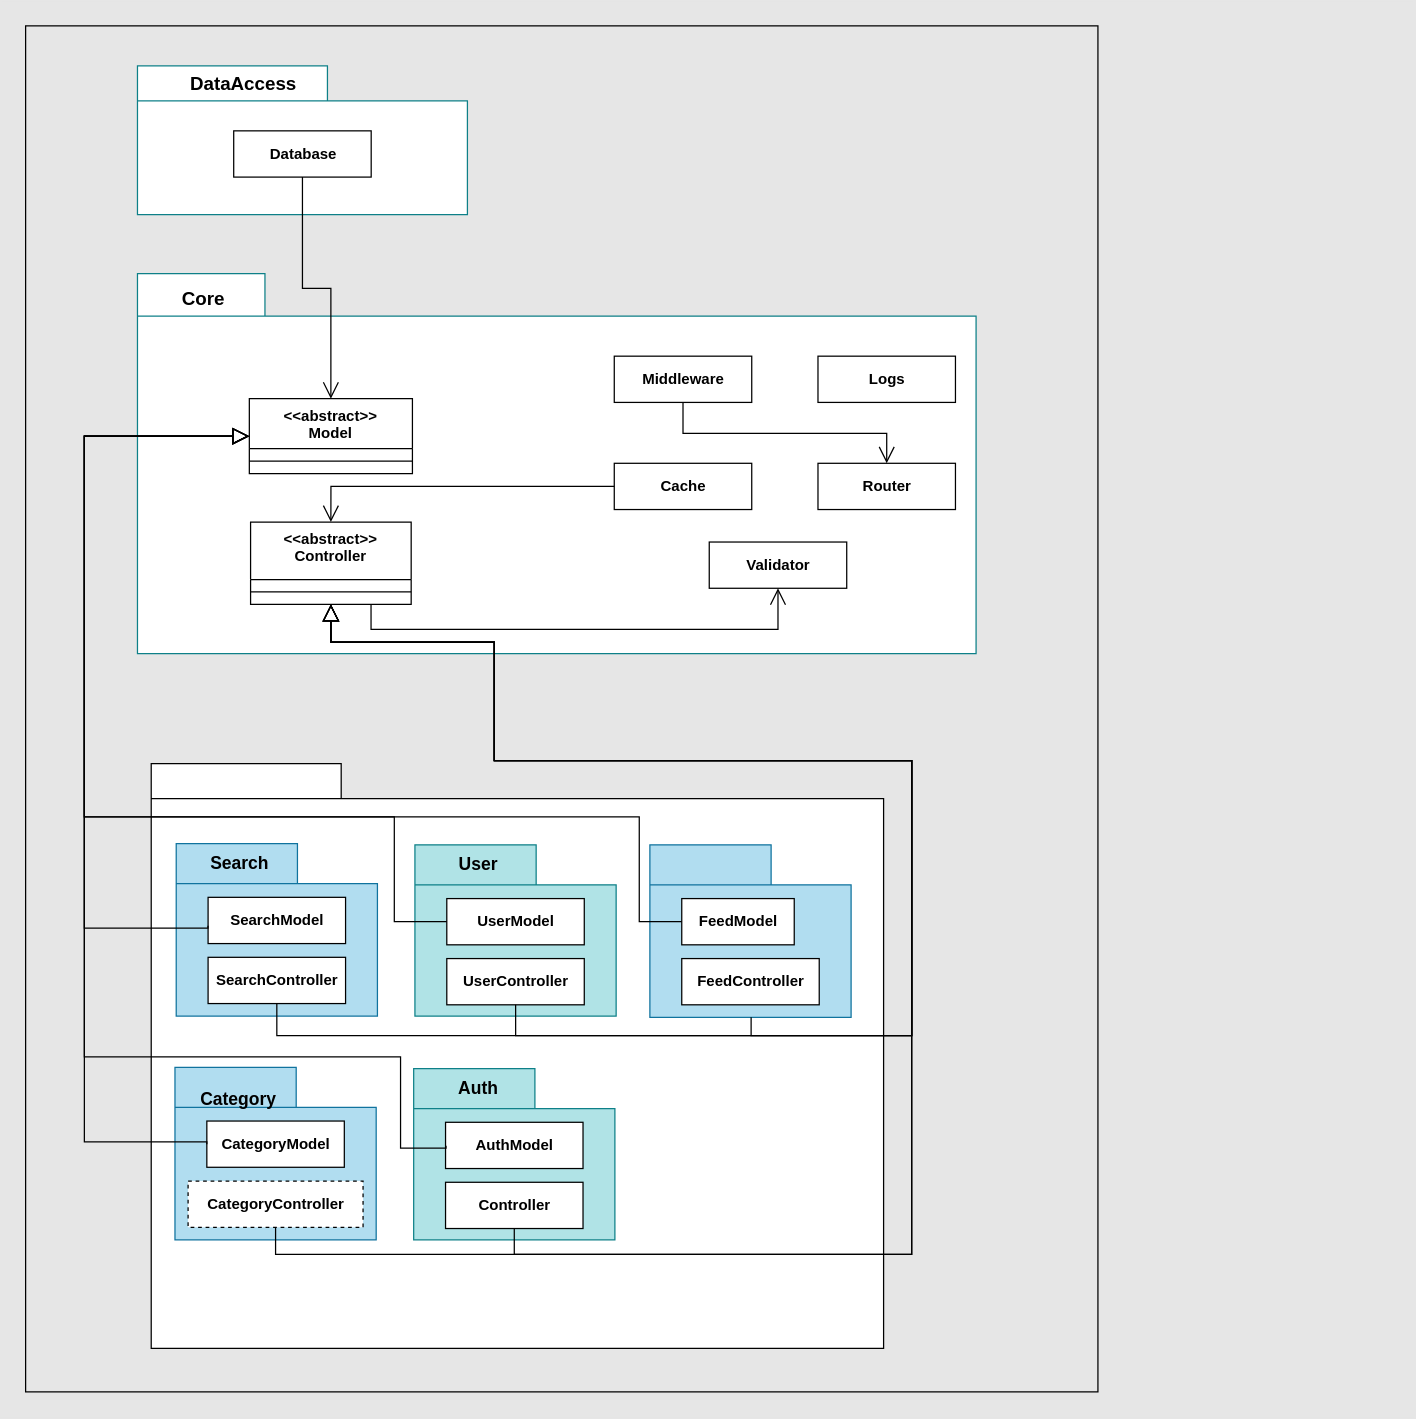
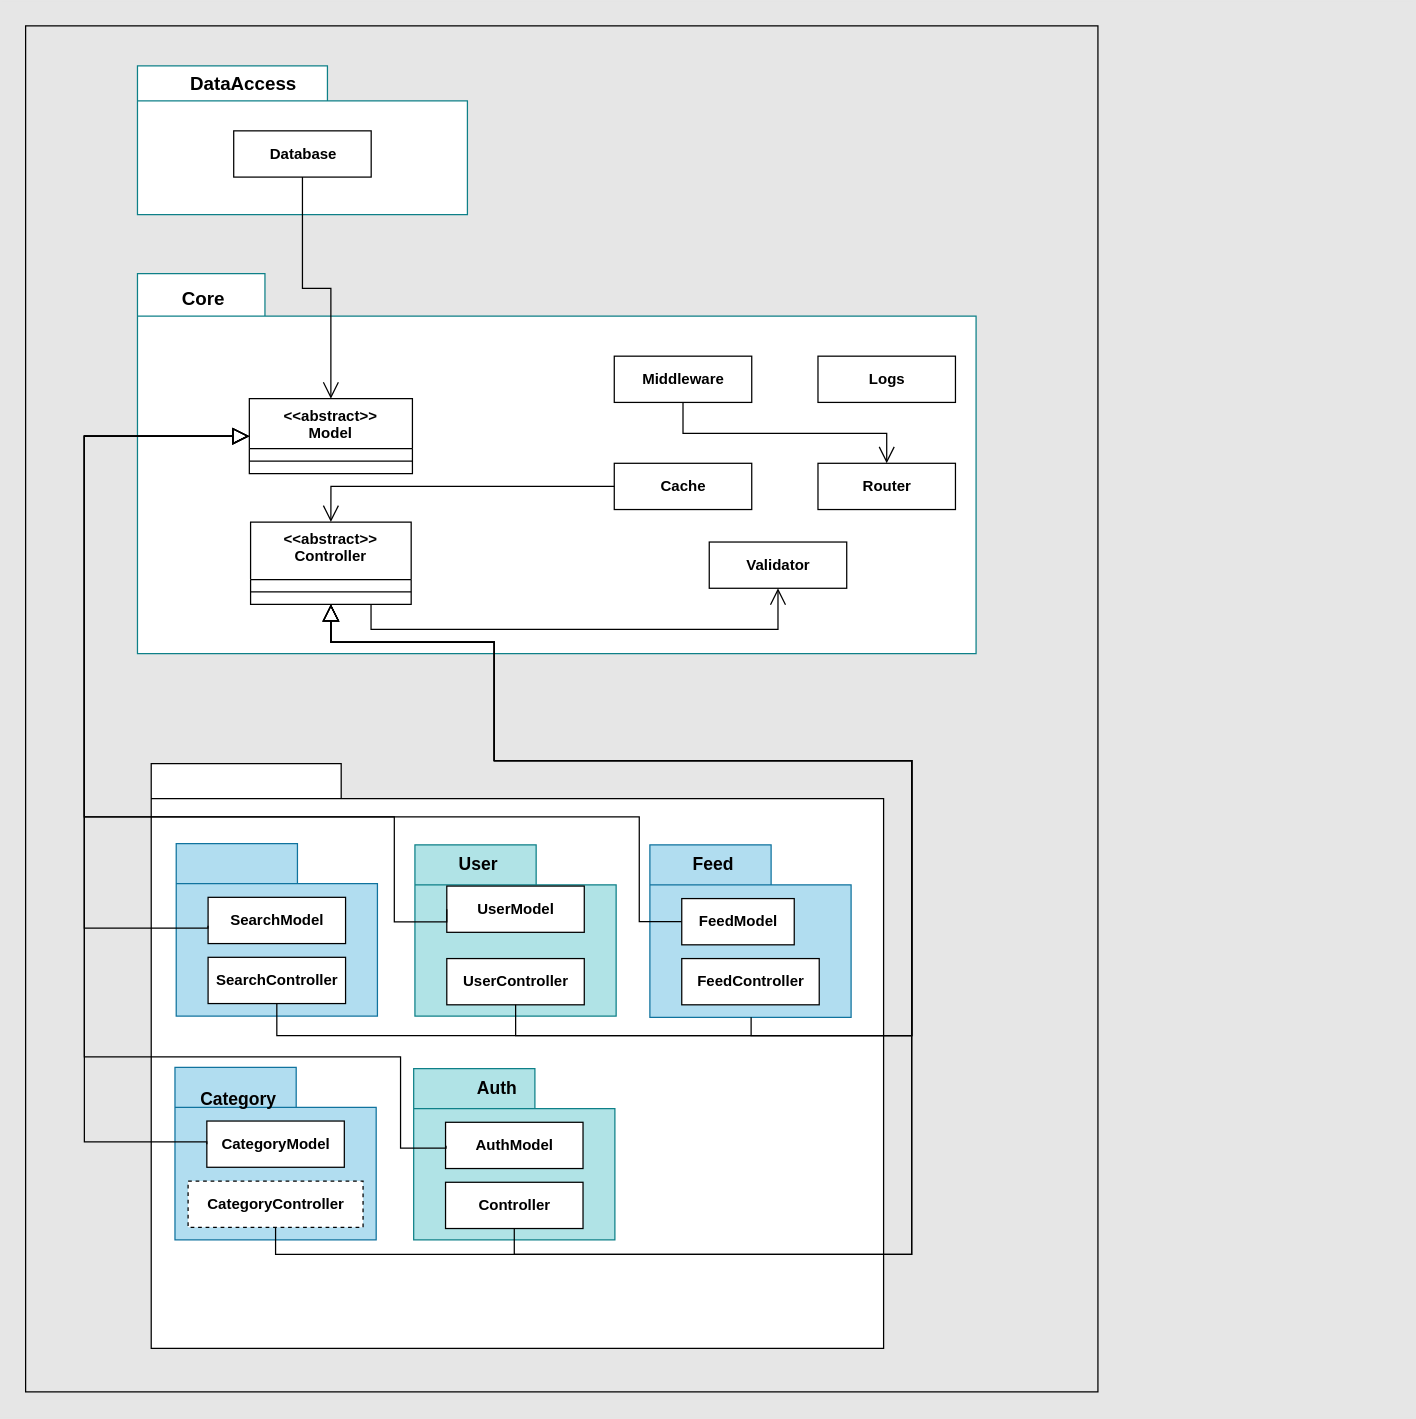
(239, 863) -> none
none -> (713, 865)
(516, 922) -> (516, 909)
(478, 1088) -> (496, 1088)
